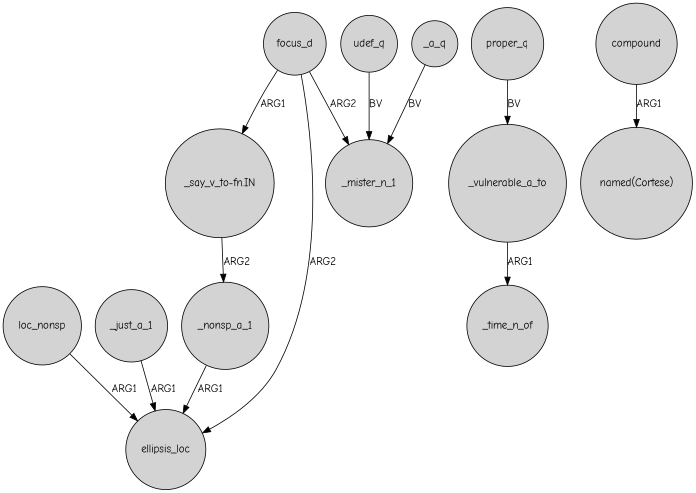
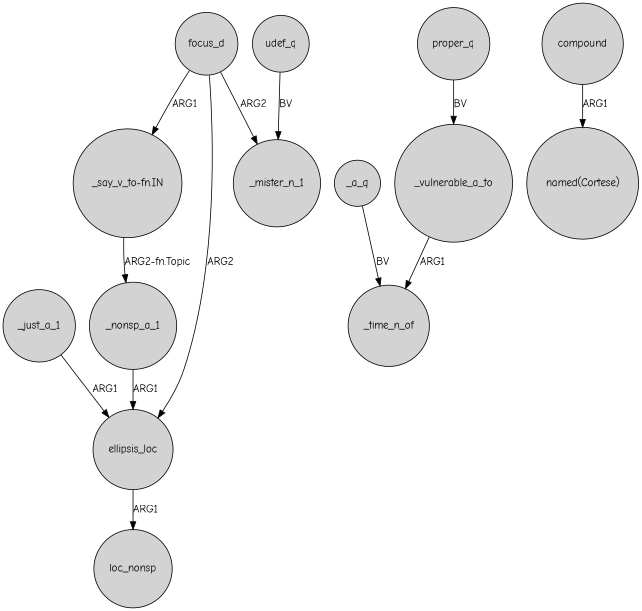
(408, 101) -> (370, 242)
(237, 262) -> (158, 262)
(101, 385) -> (133, 506)
